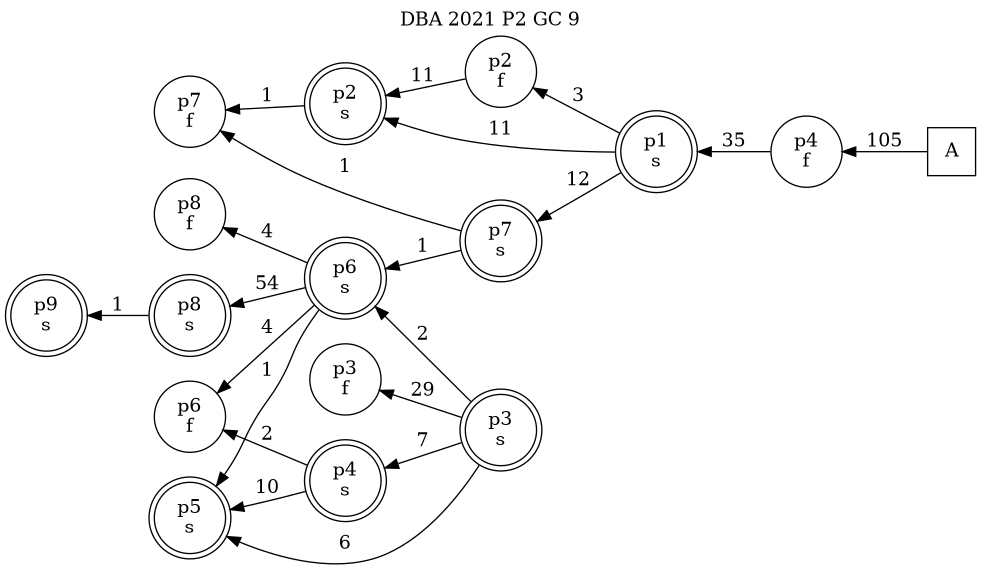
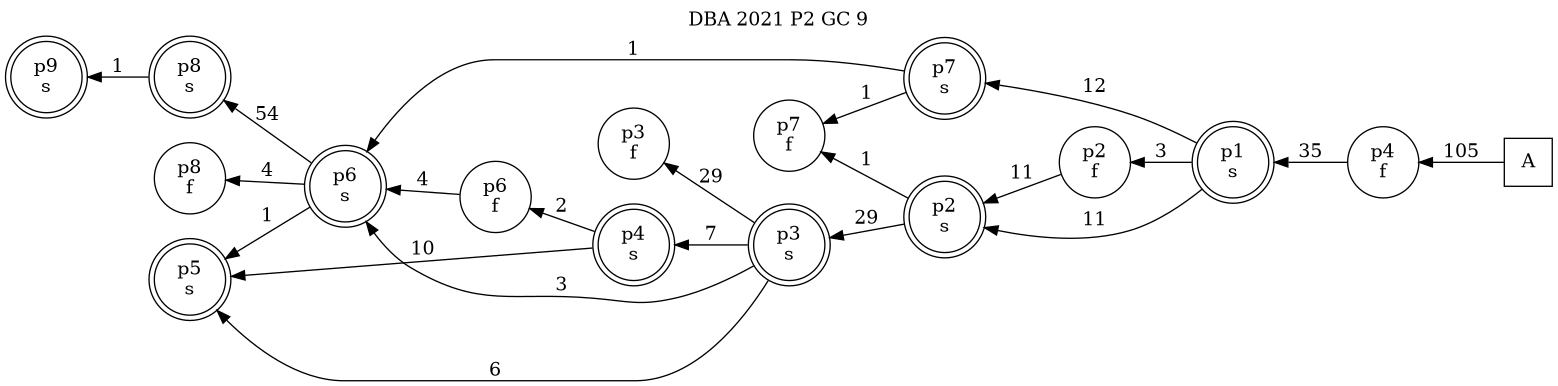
none -> (874, 230)
(423, 335) -> (562, 286)
(271, 345) -> (430, 192)
